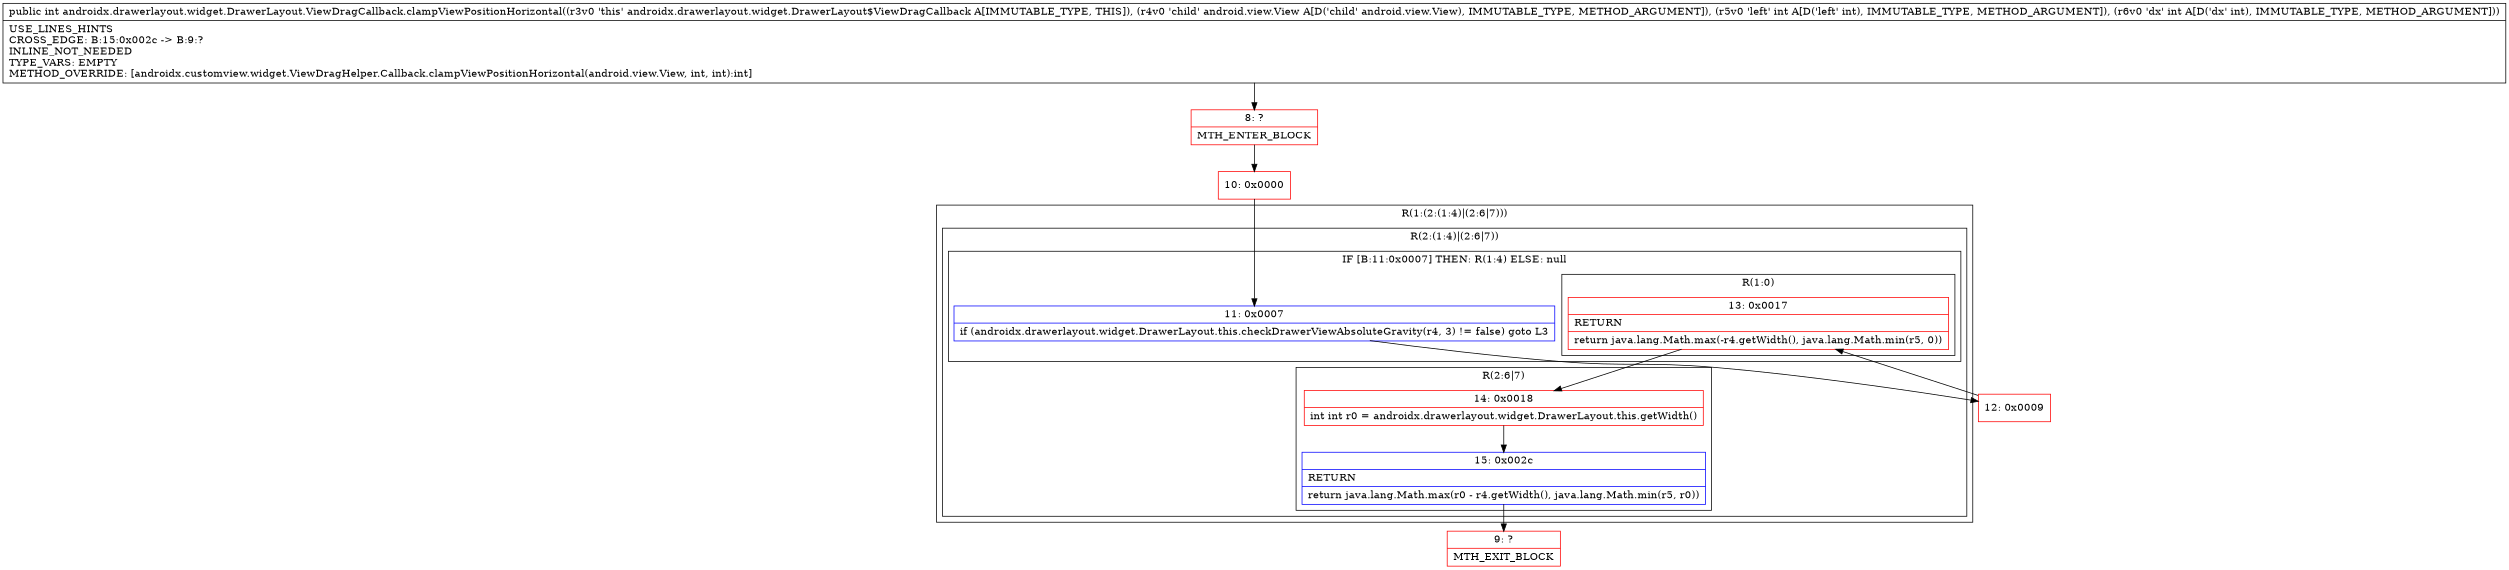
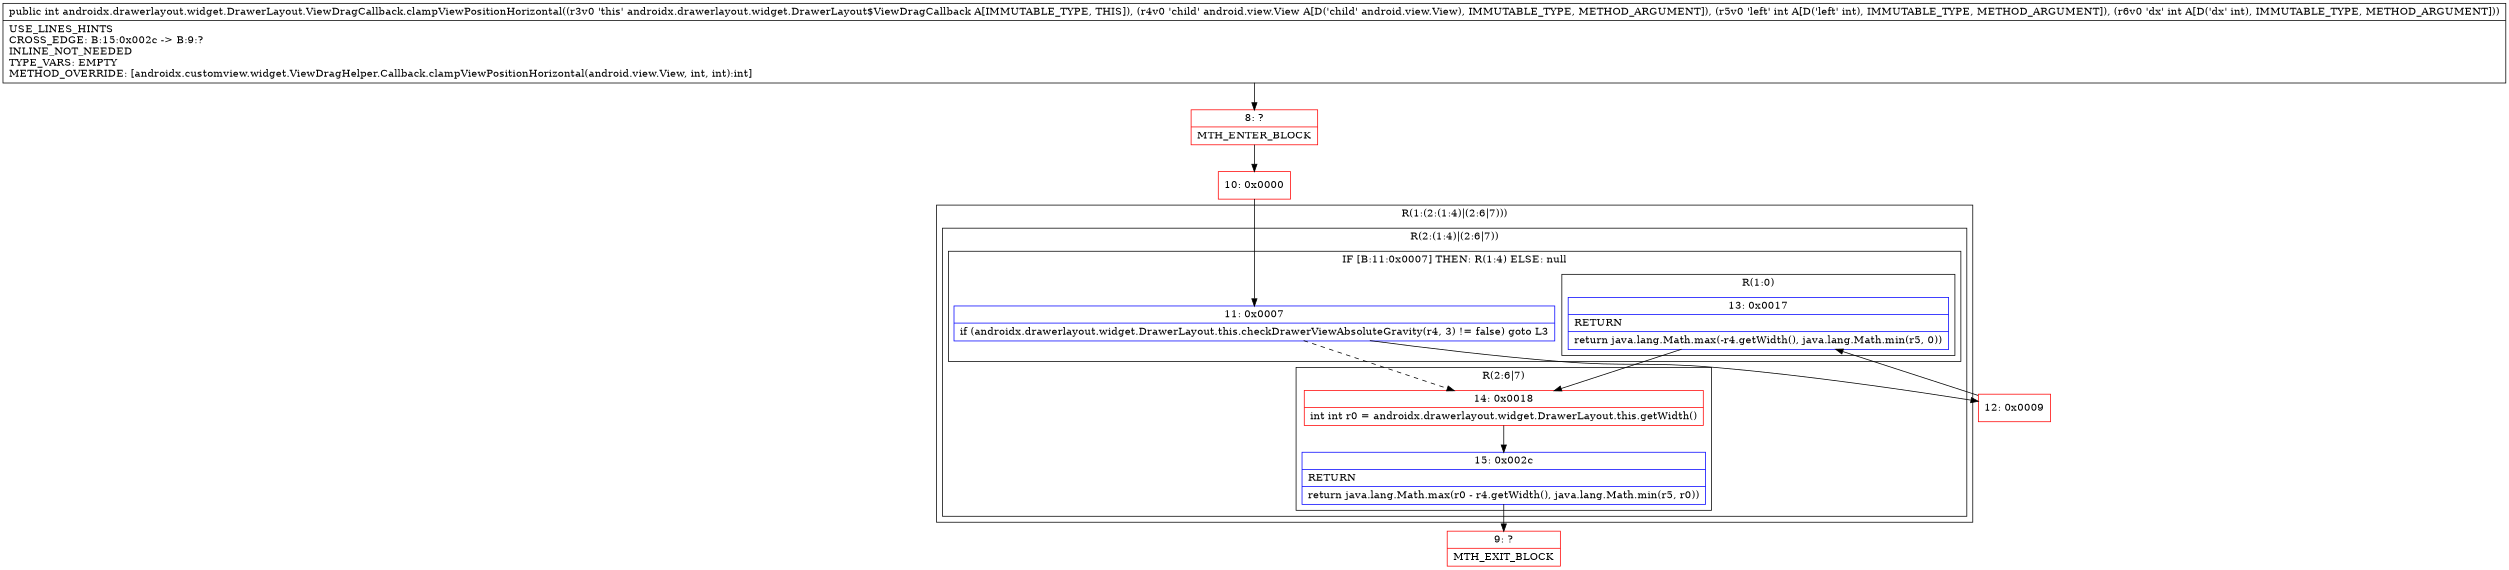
(1758, 323) -> (1758, 323)
none -> (1350, 356)
